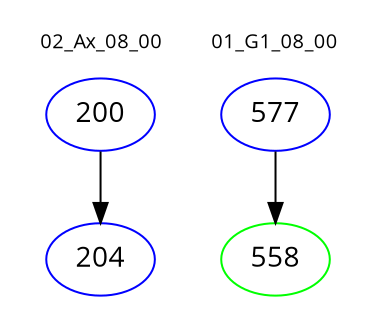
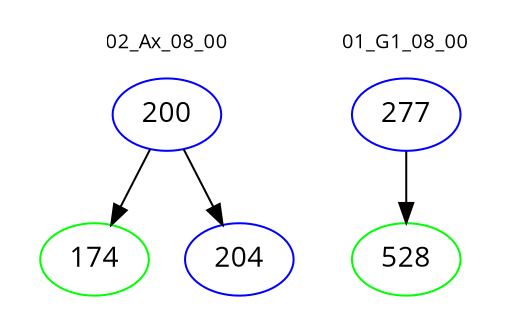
(276, 115) -> (406, 115)
none -> (95, 259)
(276, 259) -> (406, 259)
